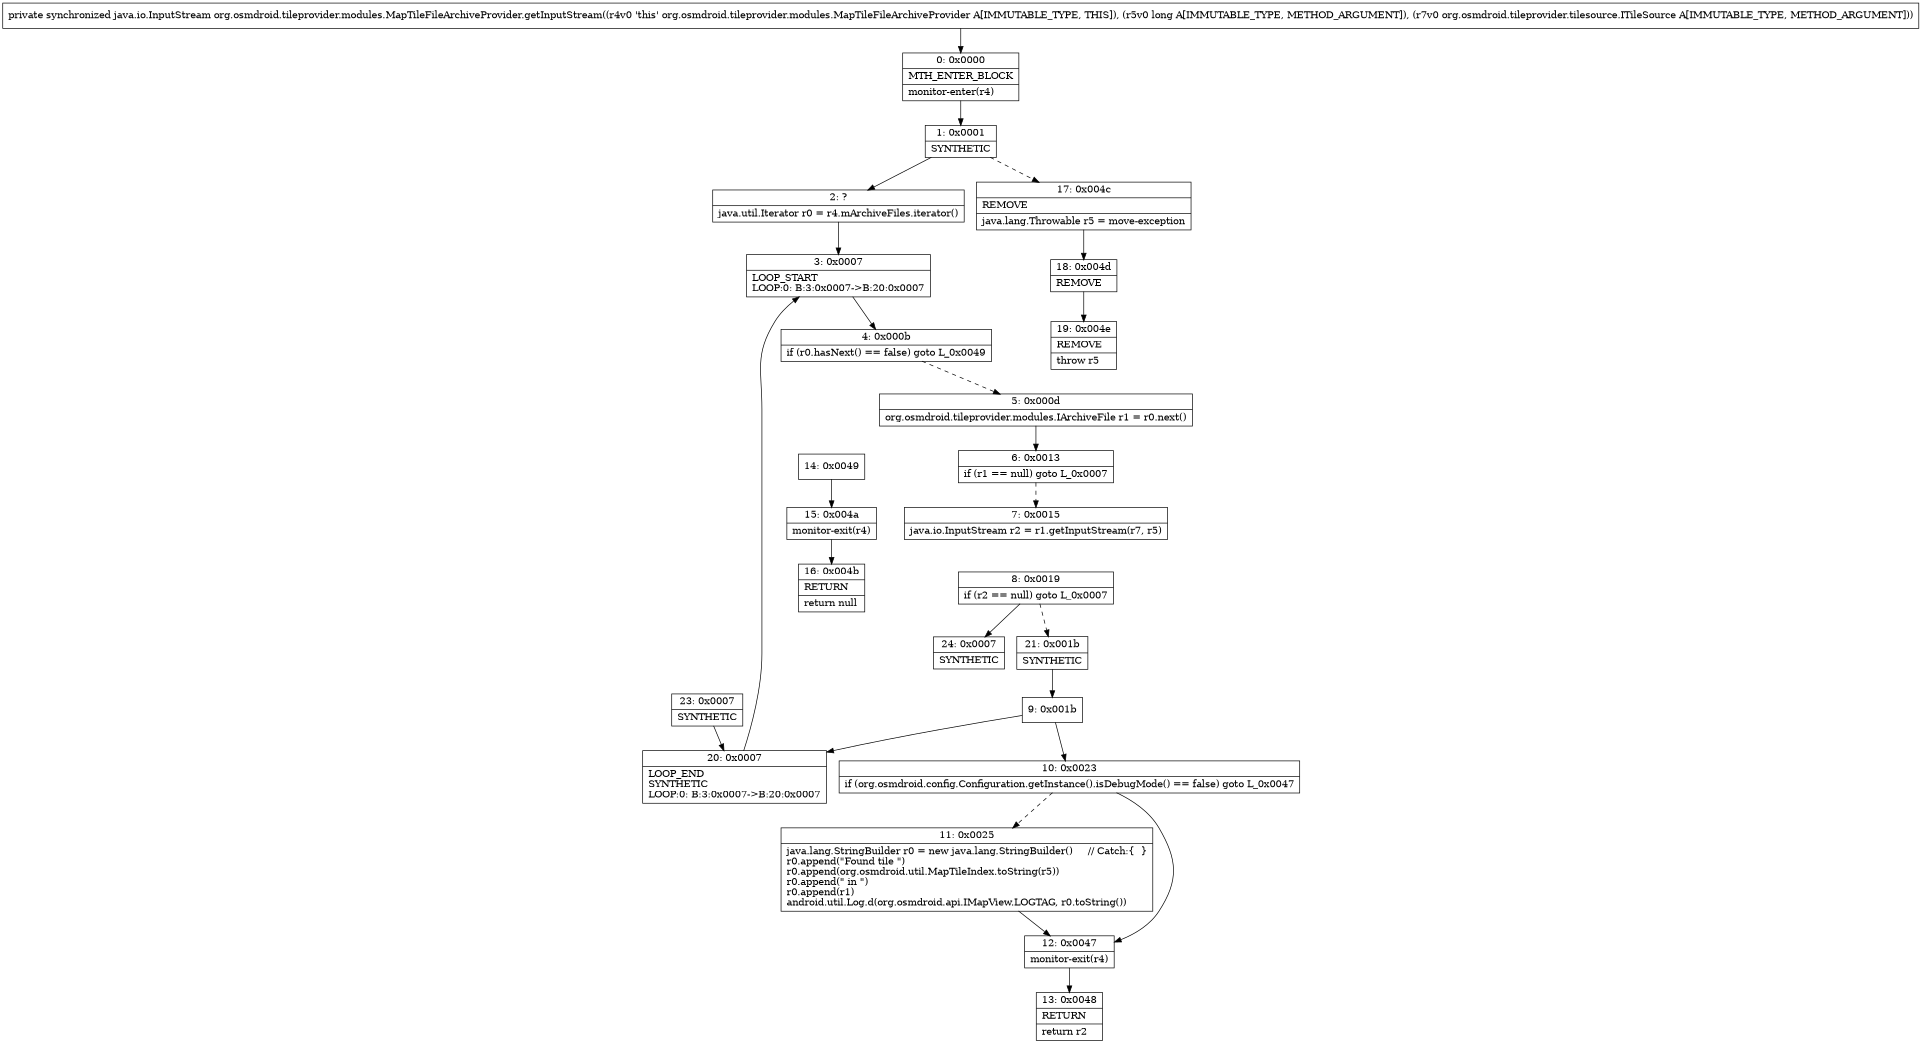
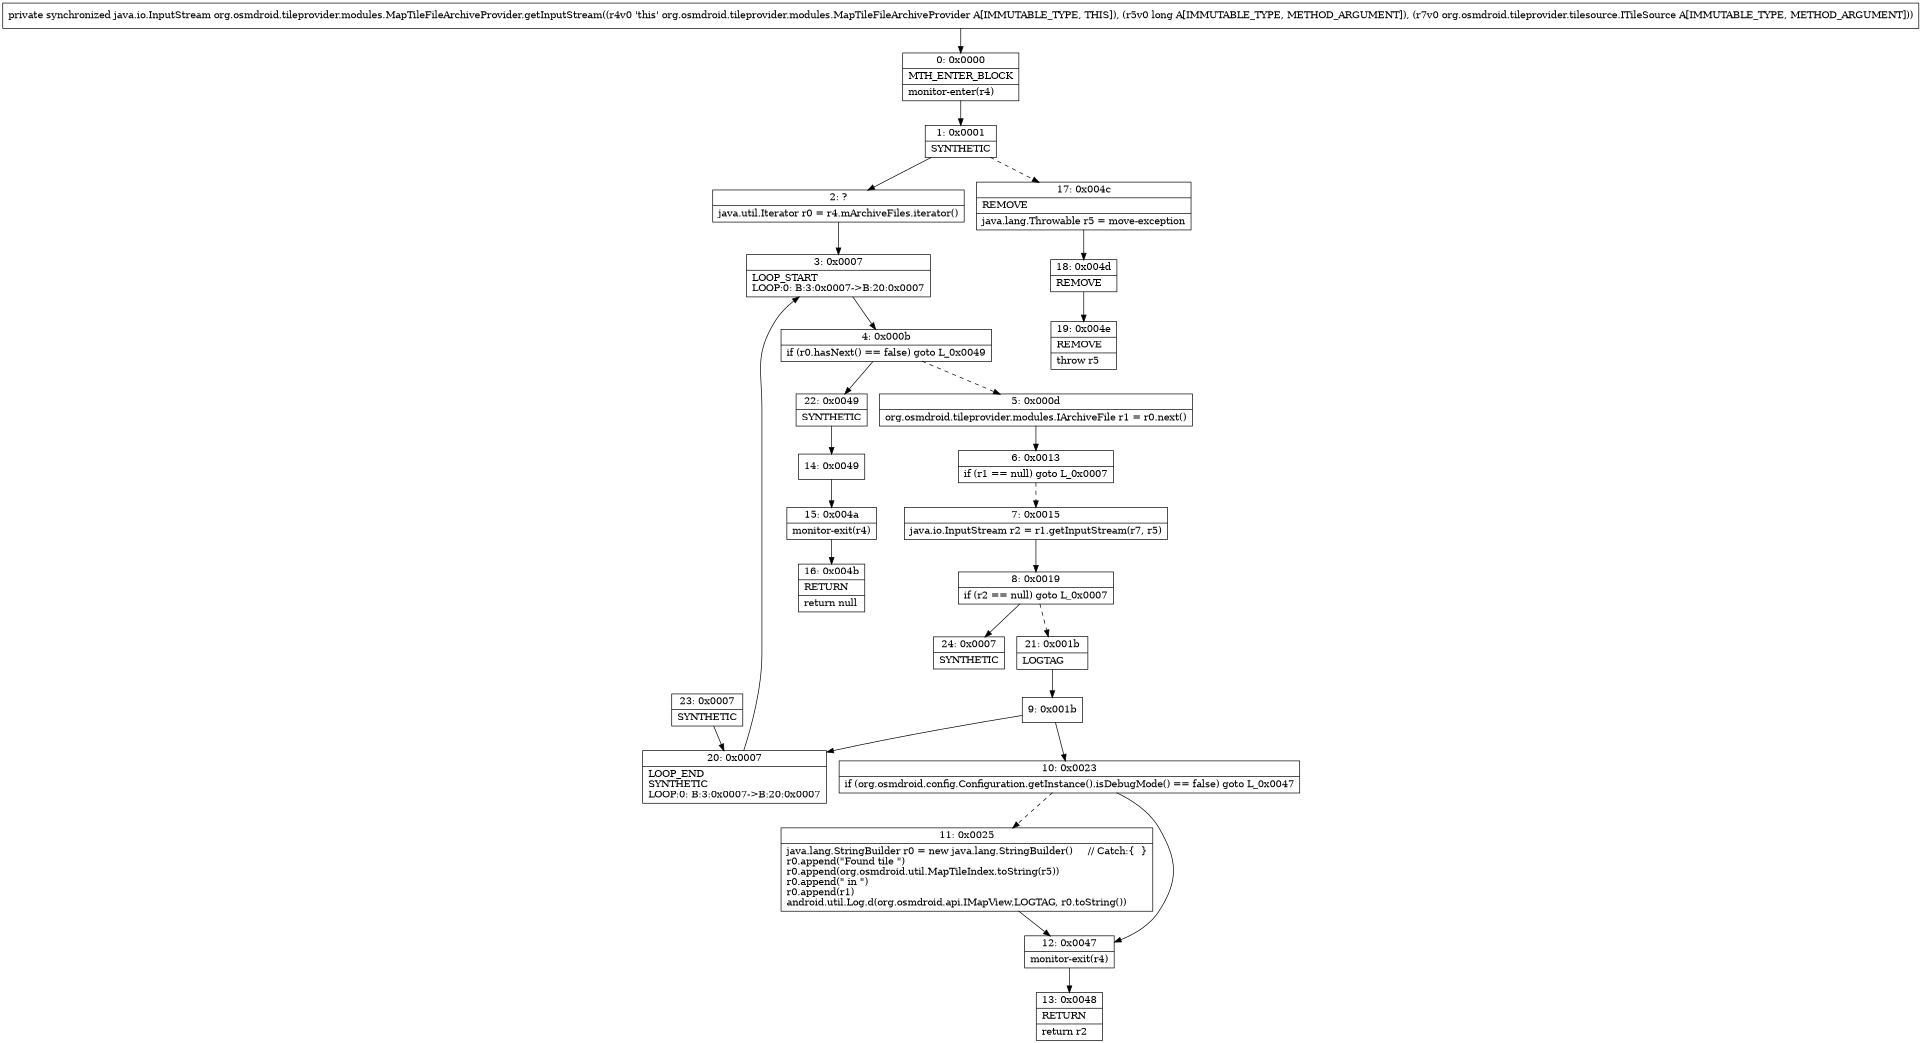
none -> (832, 410)
none -> (1036, 552)
(1052, 661) -> (1043, 661)
